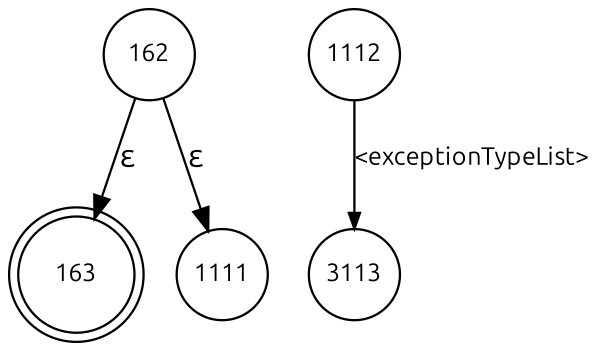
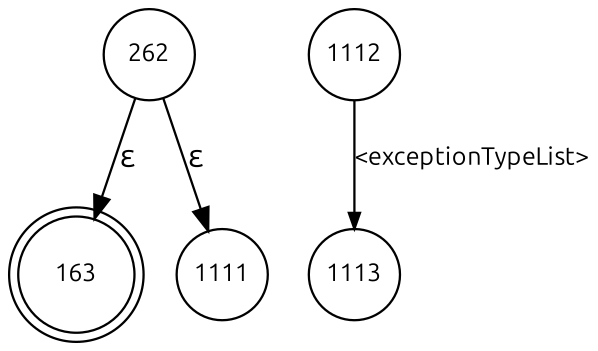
(149, 55) -> (149, 55)
(354, 275) -> (354, 275)
